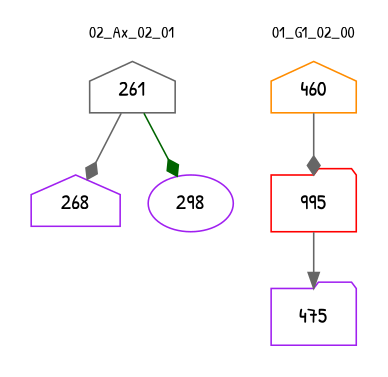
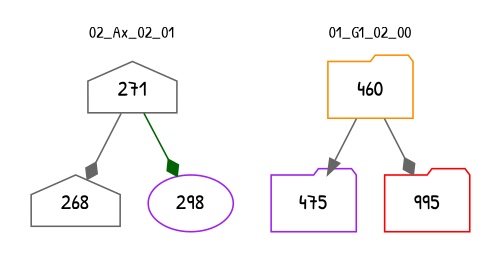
(132, 90) -> (132, 90)
(314, 90) -> (370, 90)
(76, 203) -> (76, 203)
(314, 252) -> (346, 140)
